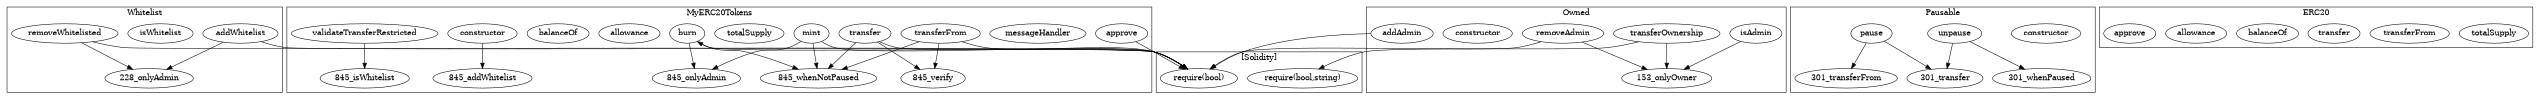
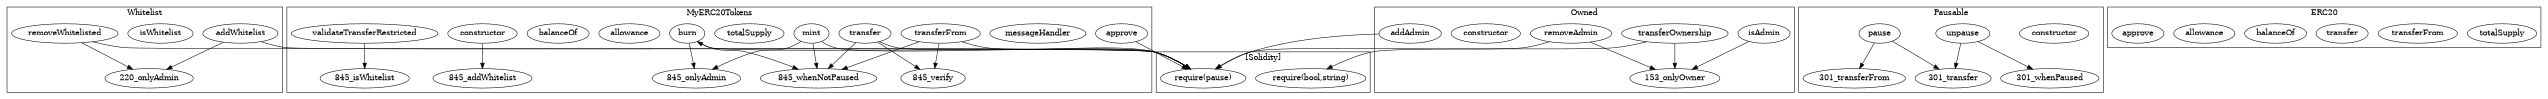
(149, 78) -> (149, 78)
(1199, 78) -> (1203, 78)
